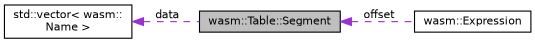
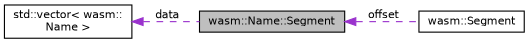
(270, 22) -> (272, 22)
(473, 22) -> (472, 22)
